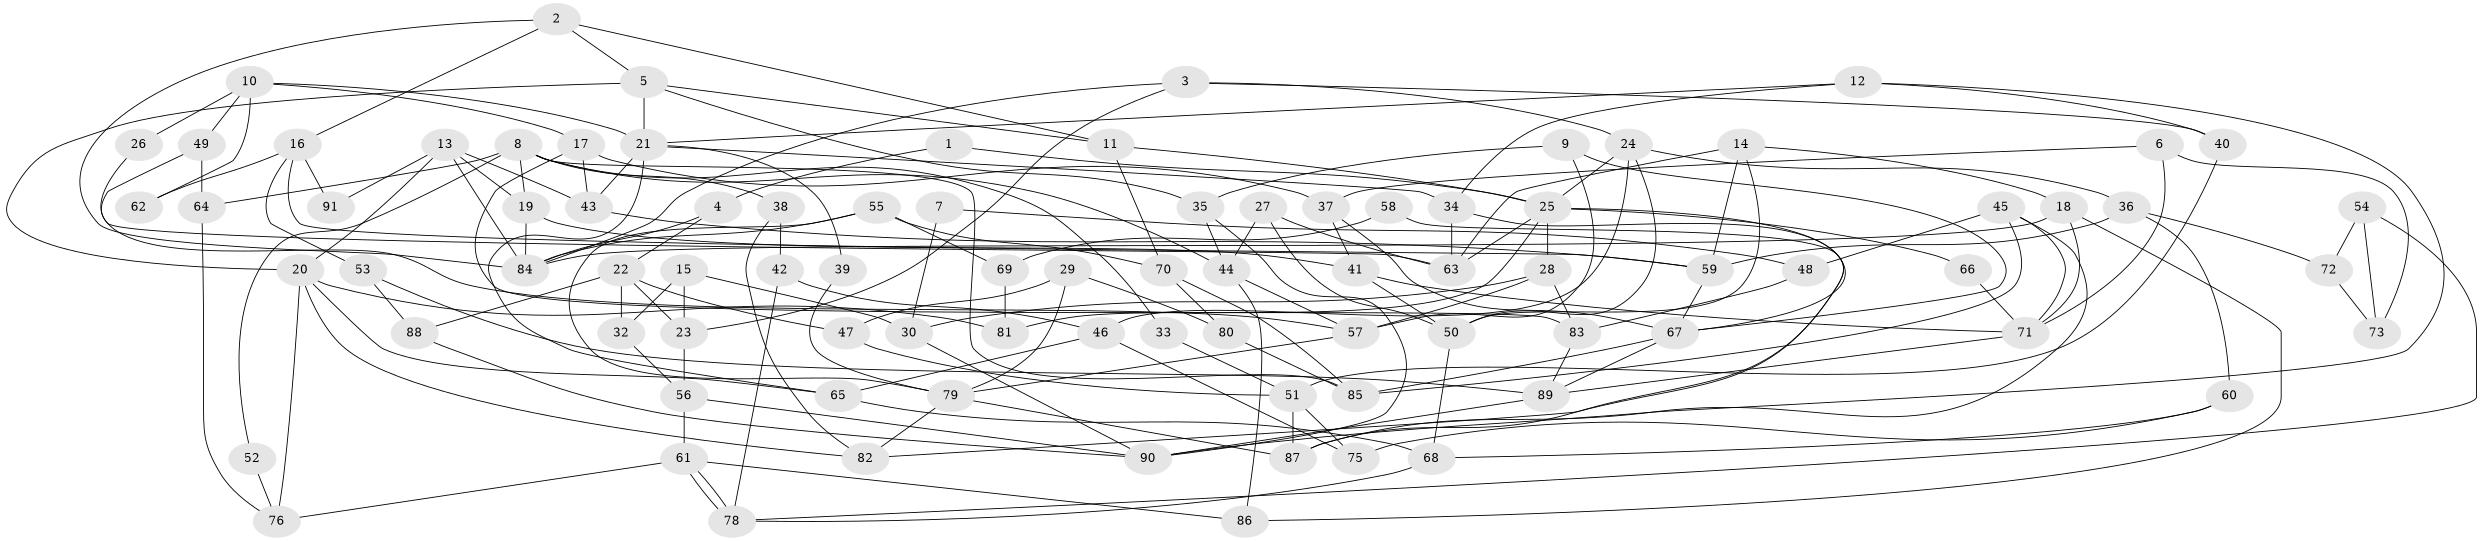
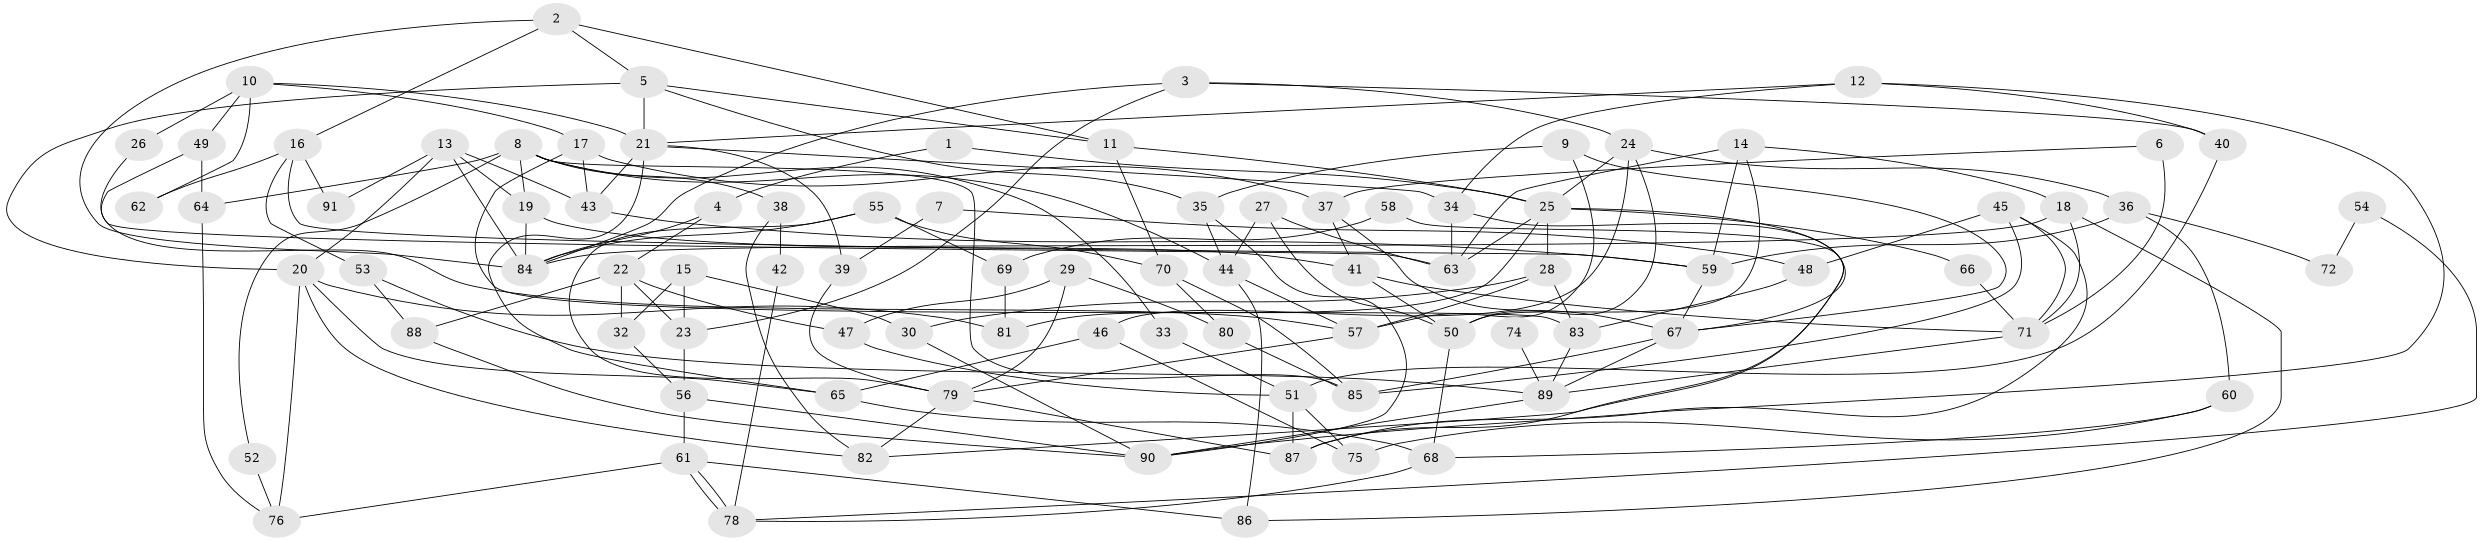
(924, 270) -> (902, 232)
(902, 304) -> none
none -> (1515, 333)
(2377, 333) -> none
